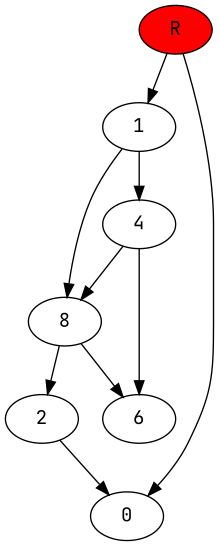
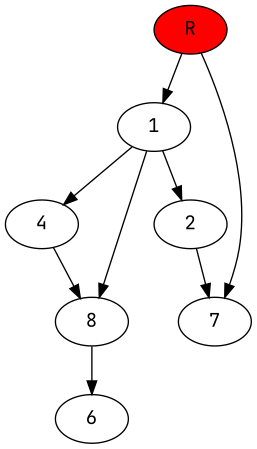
(139, 315) -> none
(55, 363) -> (170, 169)
(127, 516) -> (215, 322)
